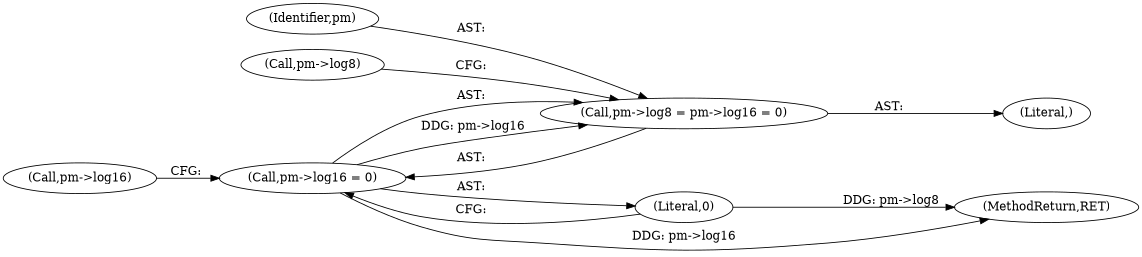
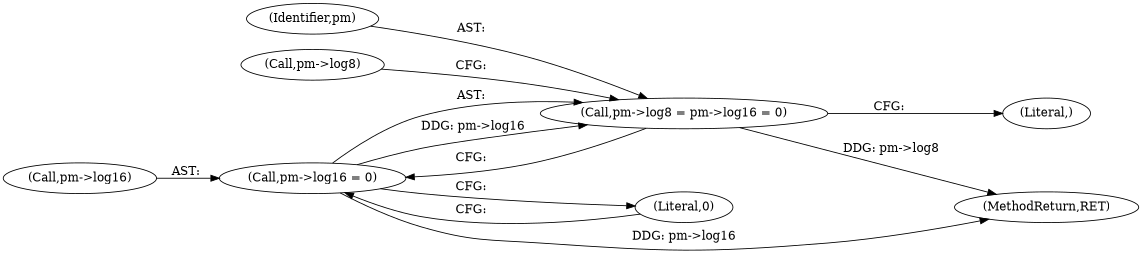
(891, 107) -> (891, 107)
(473, 158) -> (473, 158)
(188, 172) -> (188, 172)
(473, 187) -> (473, 187)
(839, 207) -> (864, 160)
